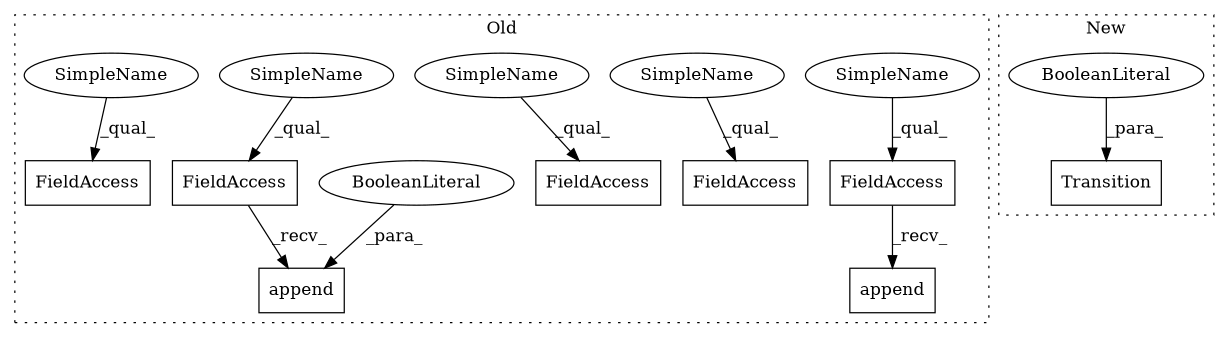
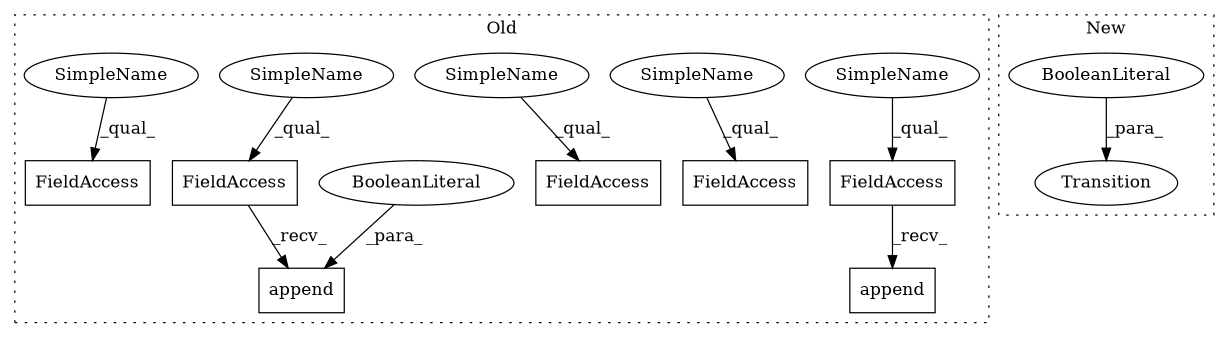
(1106, 183) -> (1106, 183)
